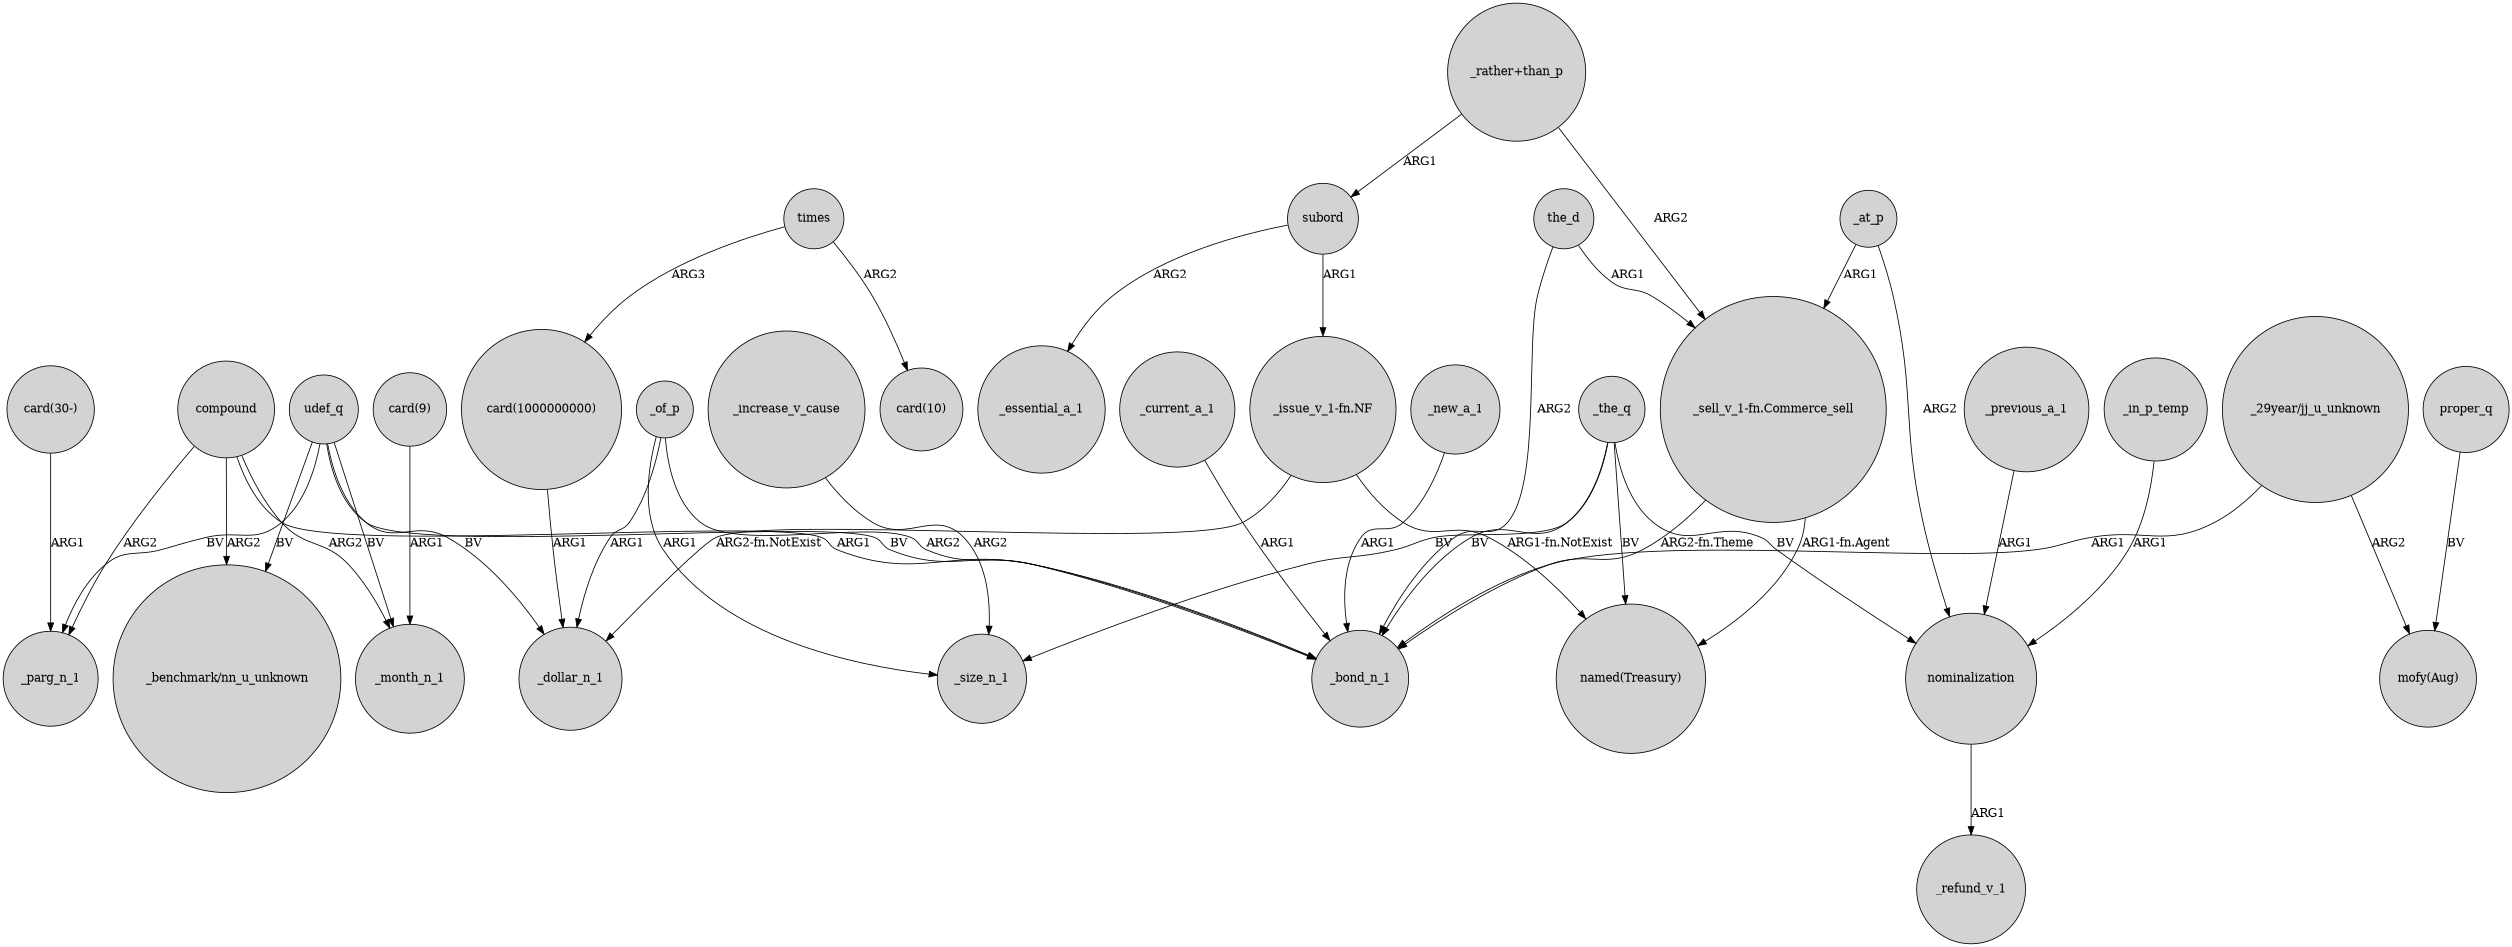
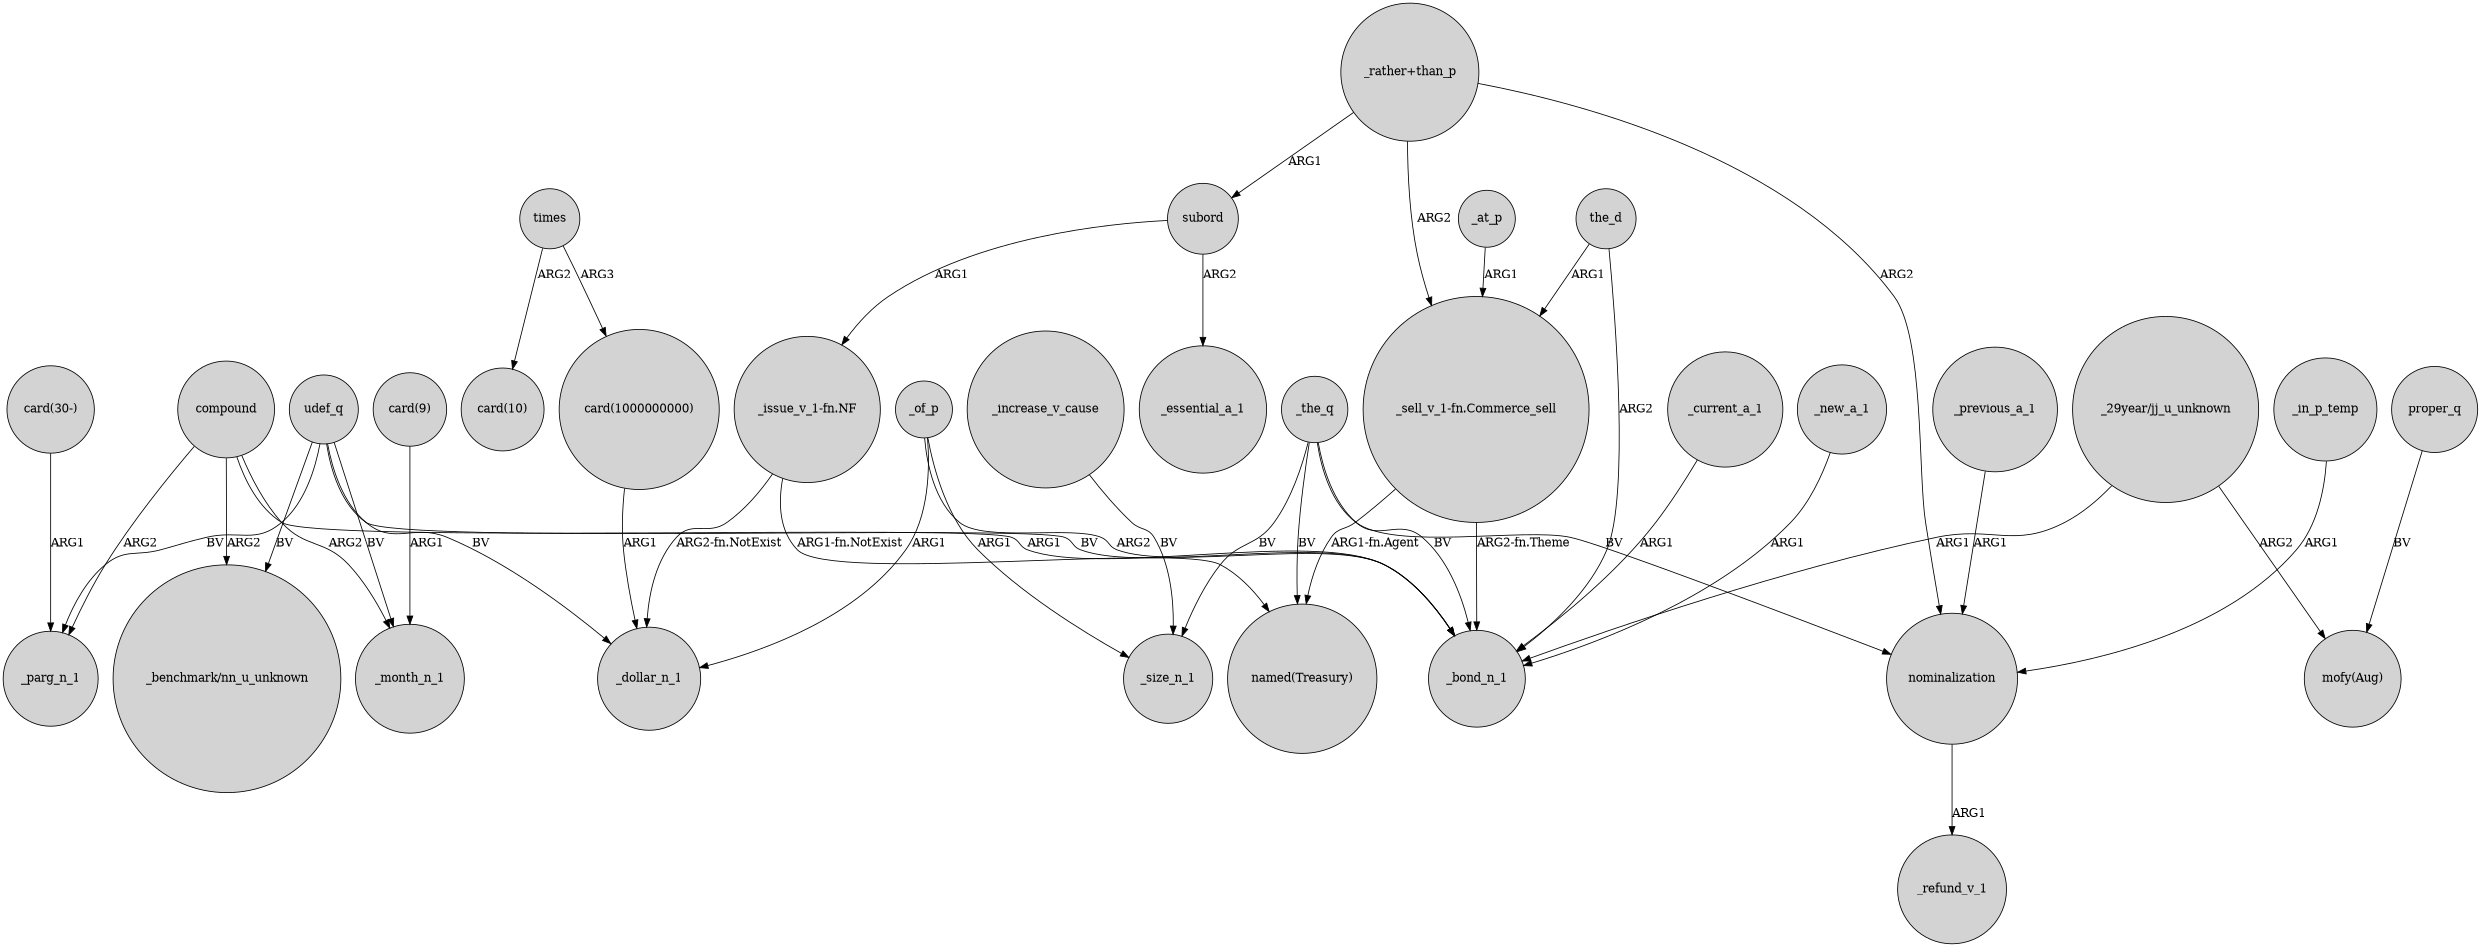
(1910, 427) -> (1838, 238)
(991, 544) -> (1169, 544)
